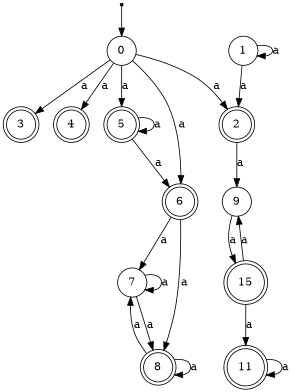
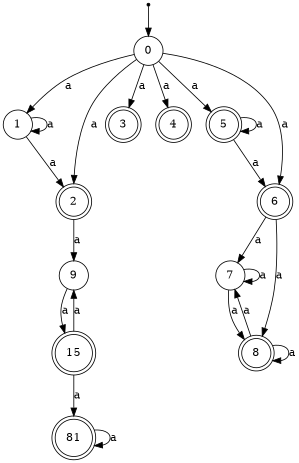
none -> (79, 73)
(246, 367) -> (74, 438)
